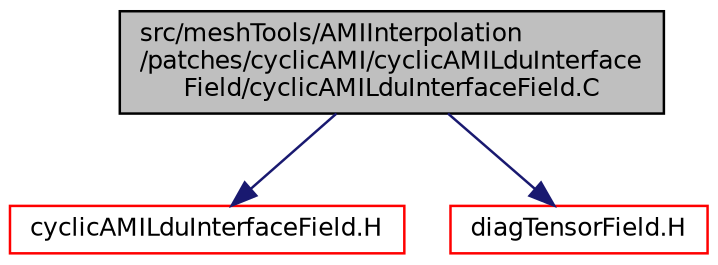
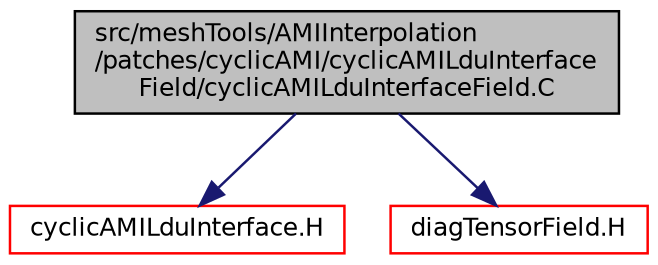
(207, 230) -> (177, 230)
